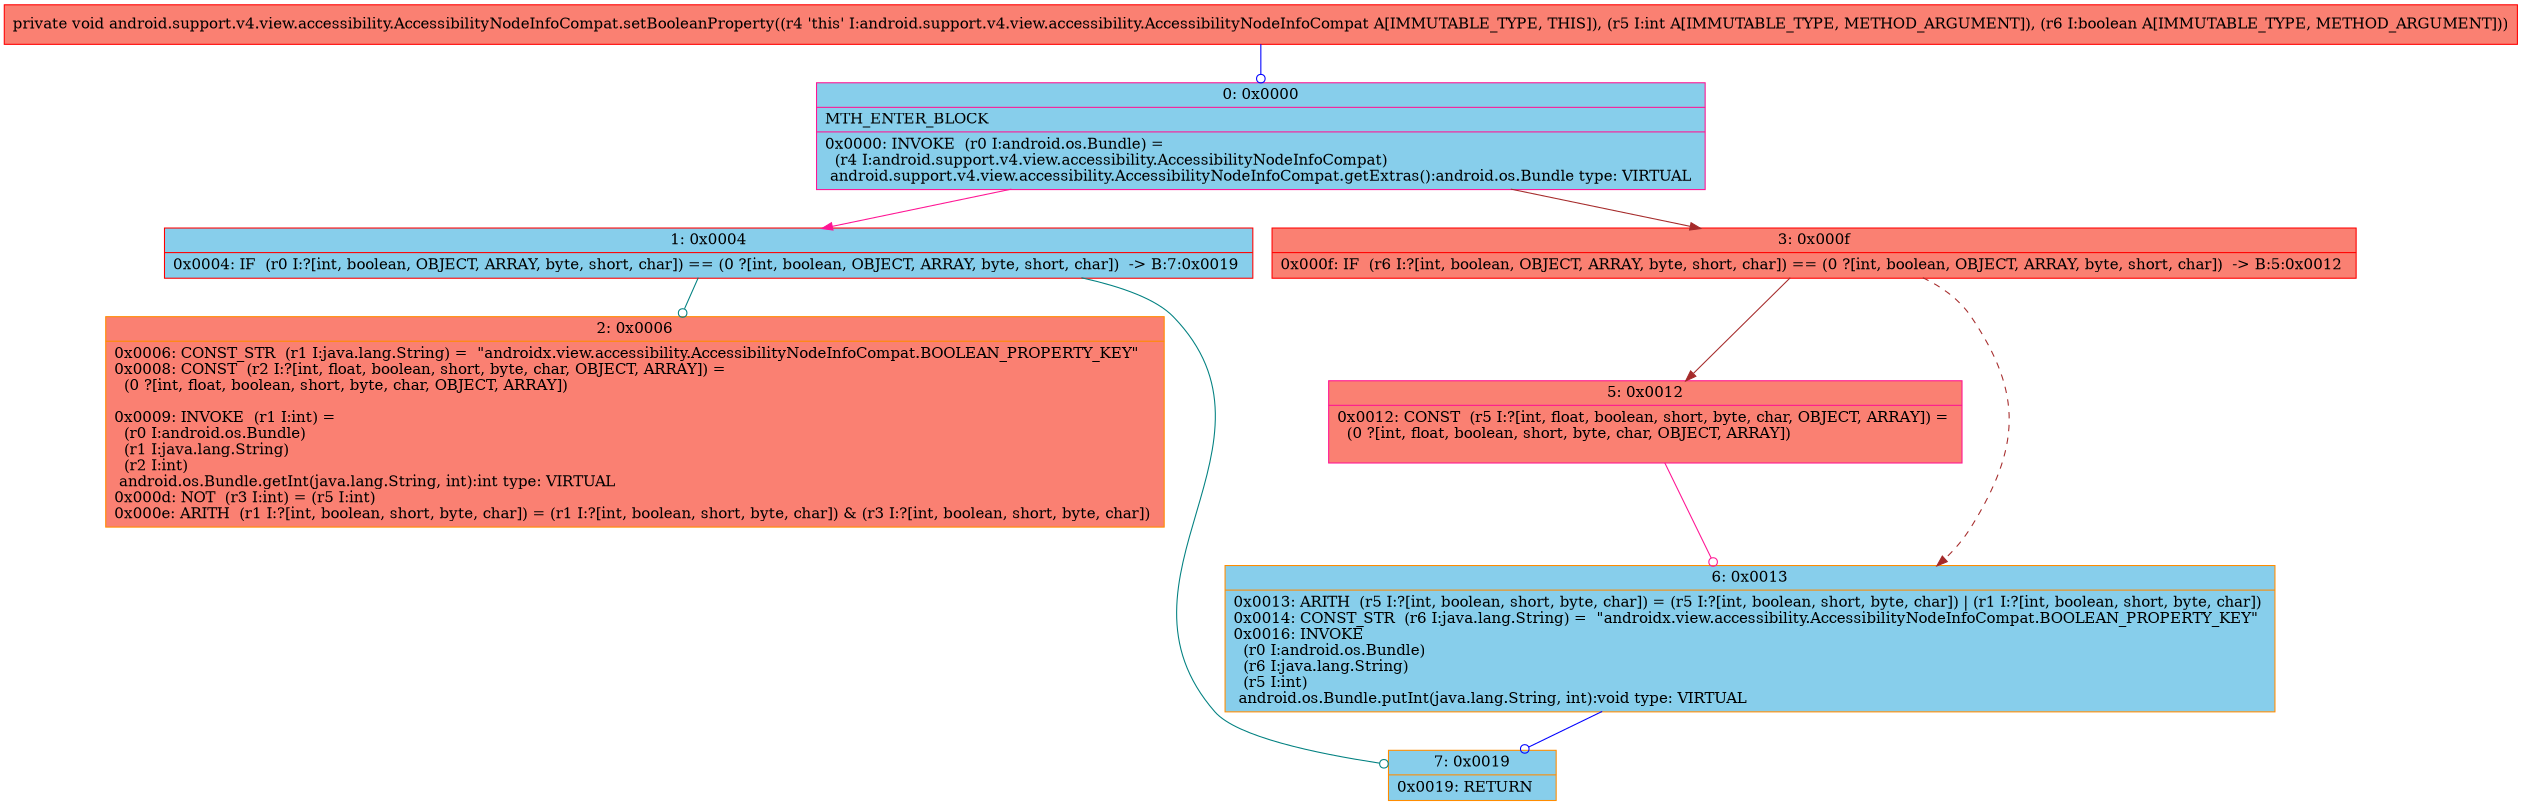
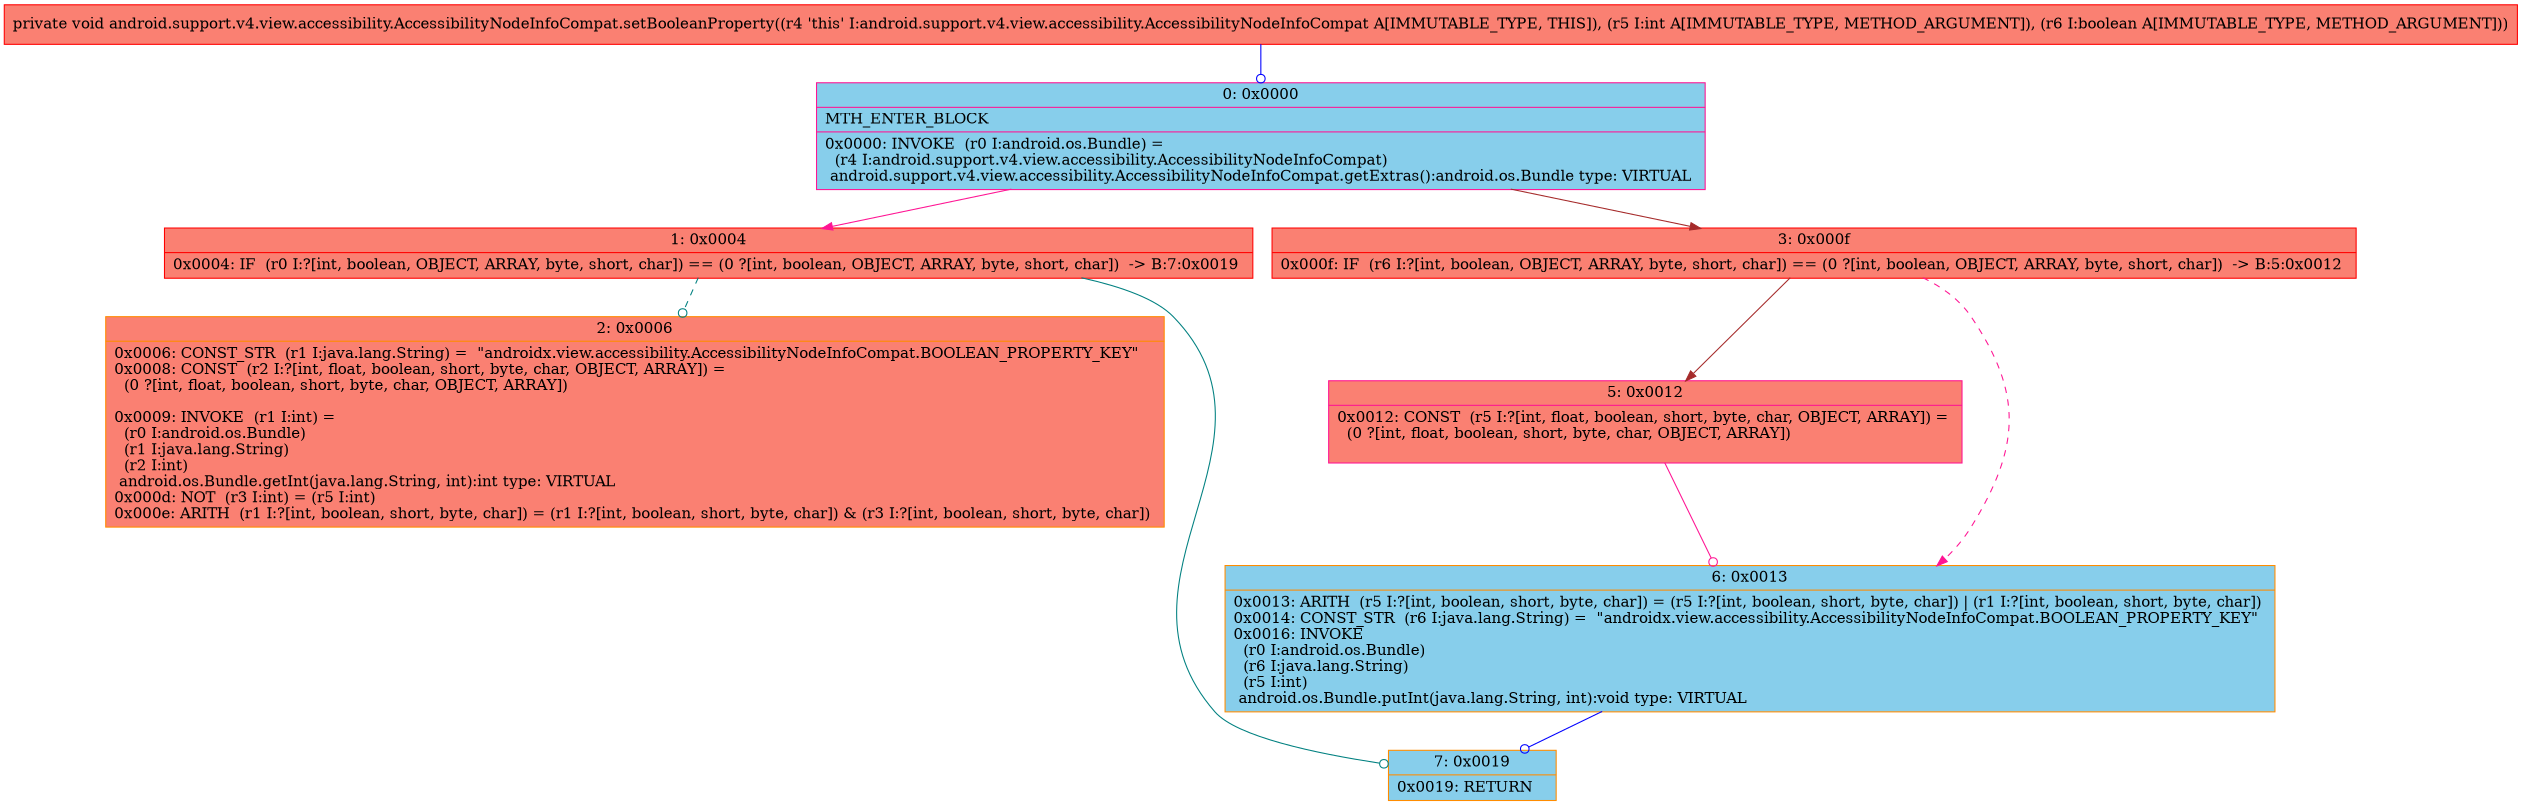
(709, 253) -> (709, 253)
(691, 293) -> (691, 293)
(2008, 411) -> (2008, 411)
